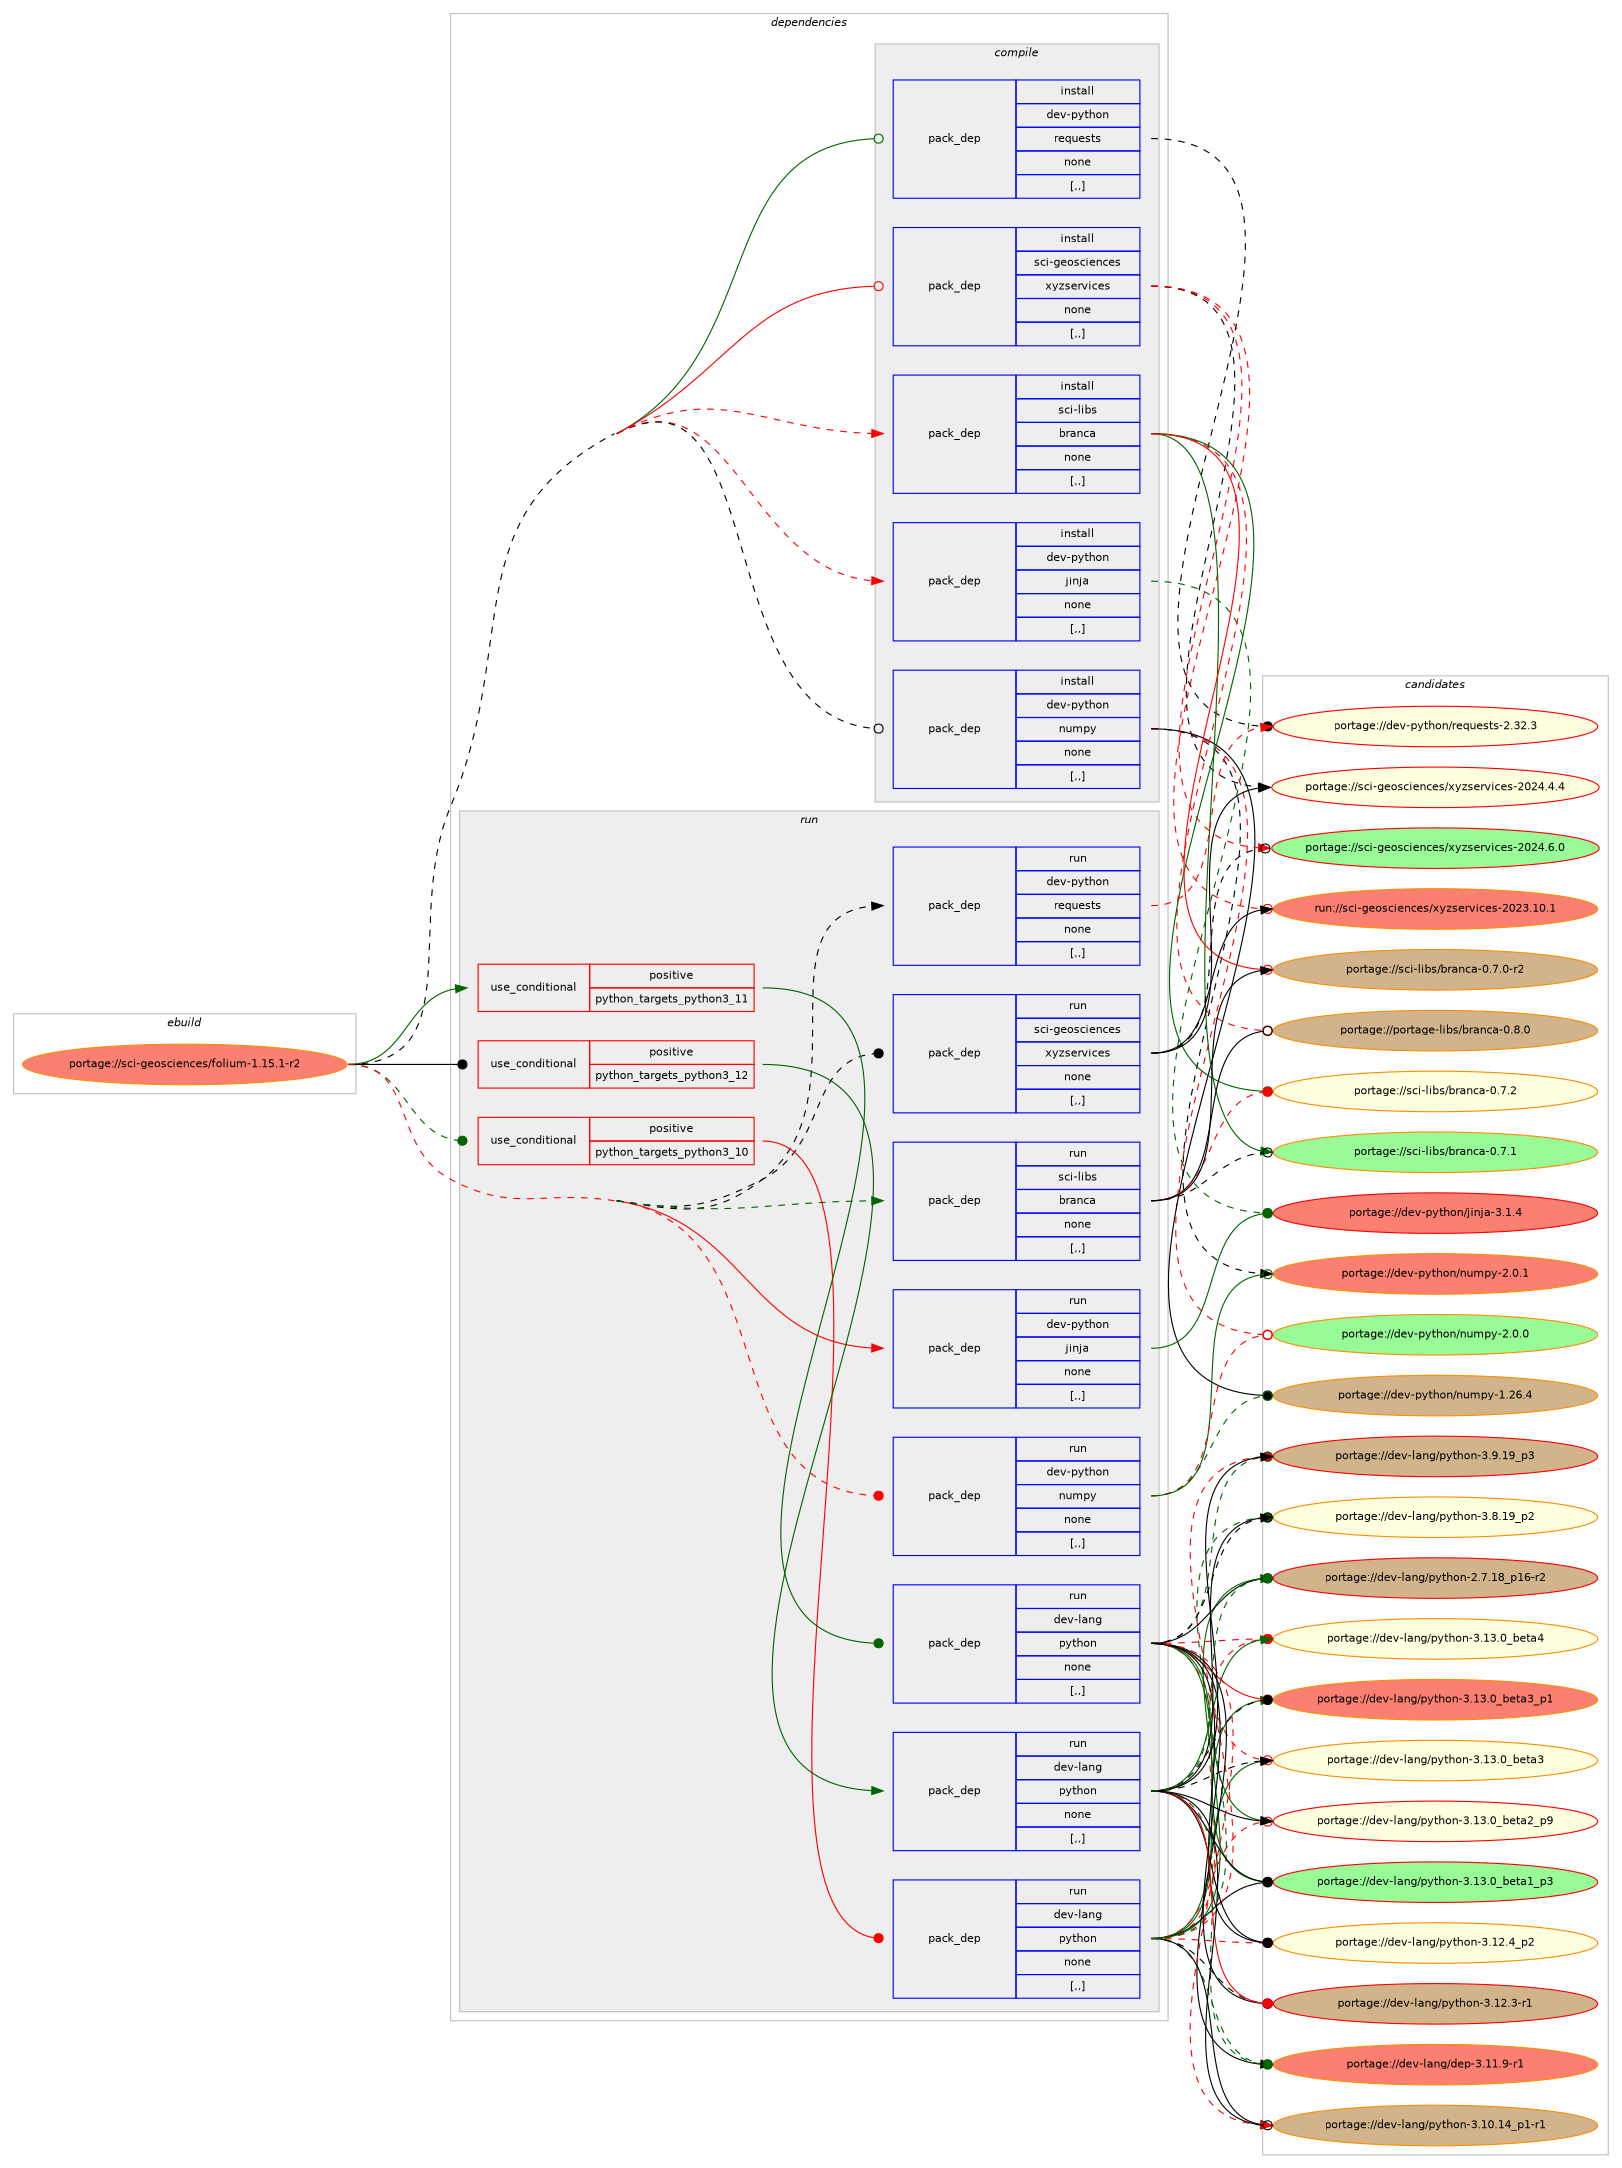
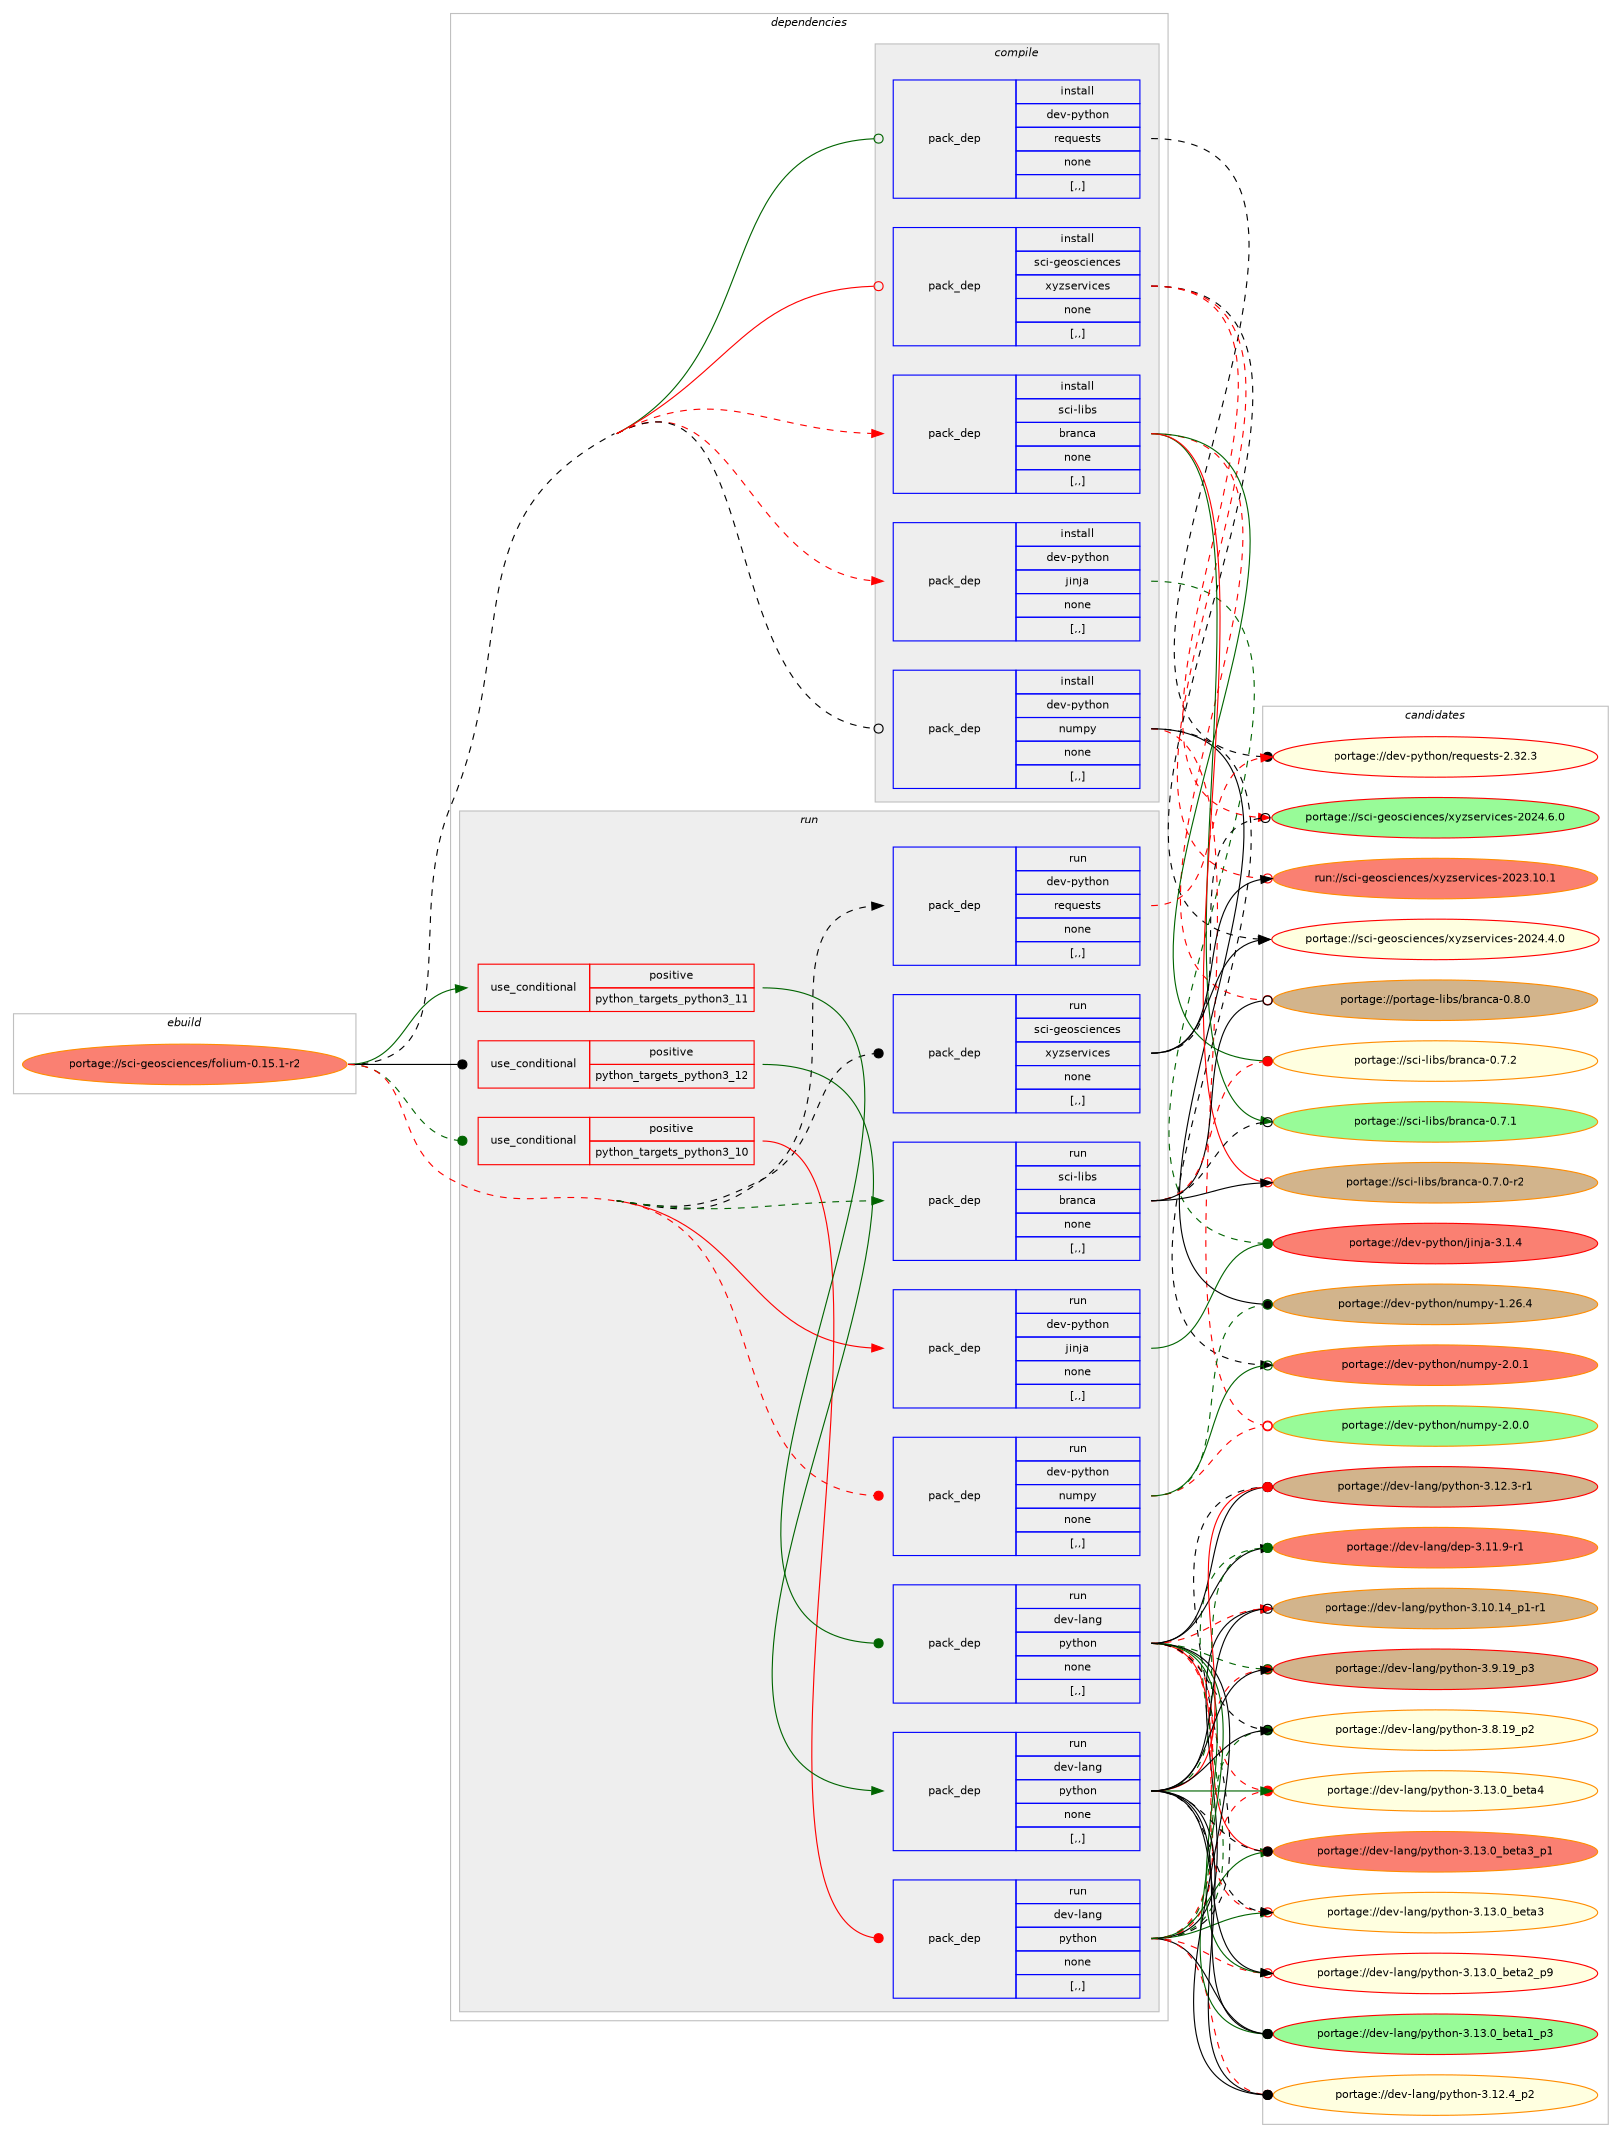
(1435, 787) -> (1435, 939)
(185, 1064) -> (185, 1064)
(1435, 1578) -> none
